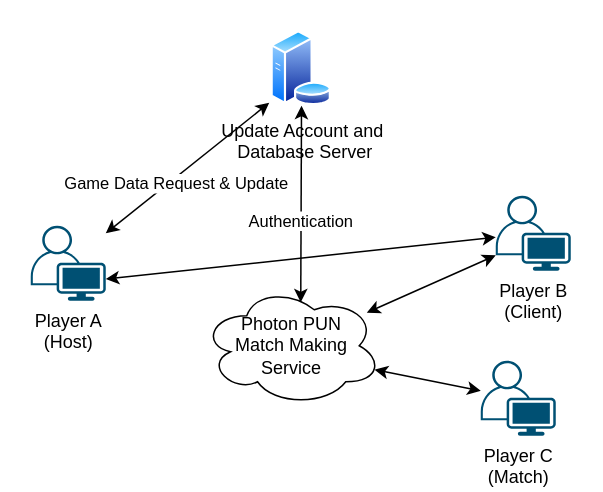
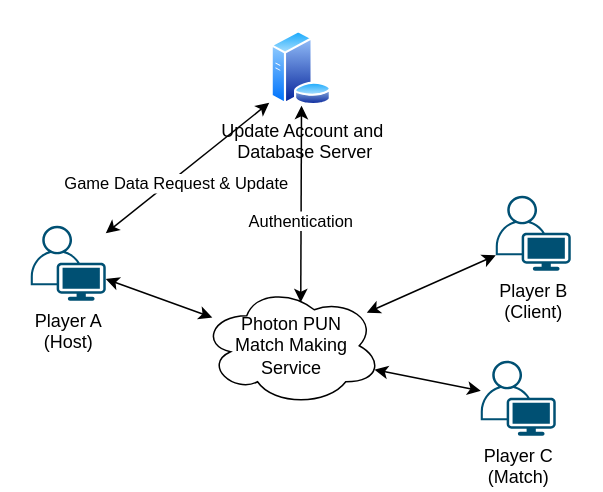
(302, 258) -> (159, 298)
